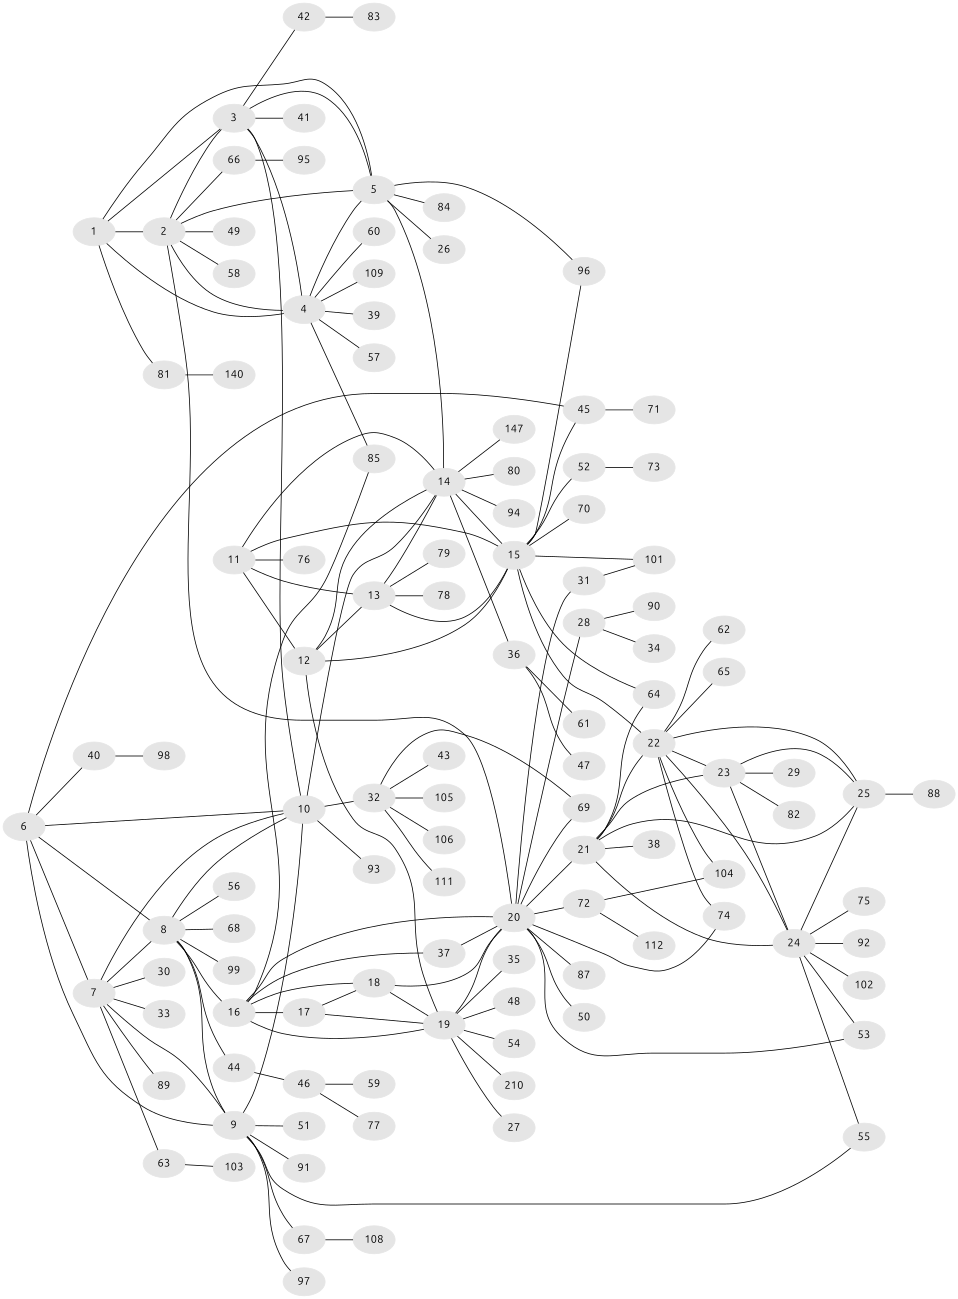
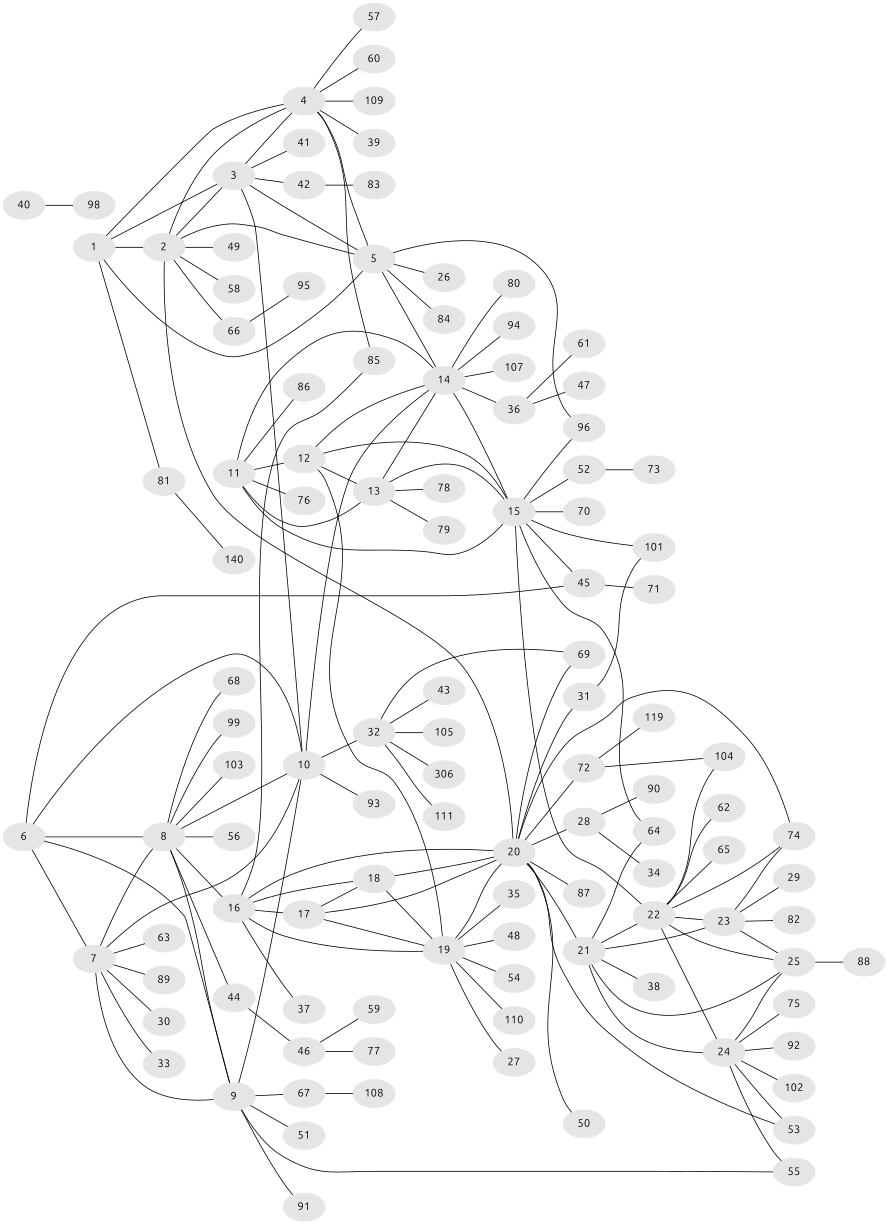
none -> (304, 387)
(514, 429) -> (514, 368)
(59, 791) -> none
(444, 840) -> (444, 775)
(759, 858) -> (758, 878)
(479, 936) -> (413, 895)
(654, 946) -> (654, 718)
(514, 1086) -> (514, 1020)
(199, 1165) -> (199, 801)
(304, 1282) -> none
